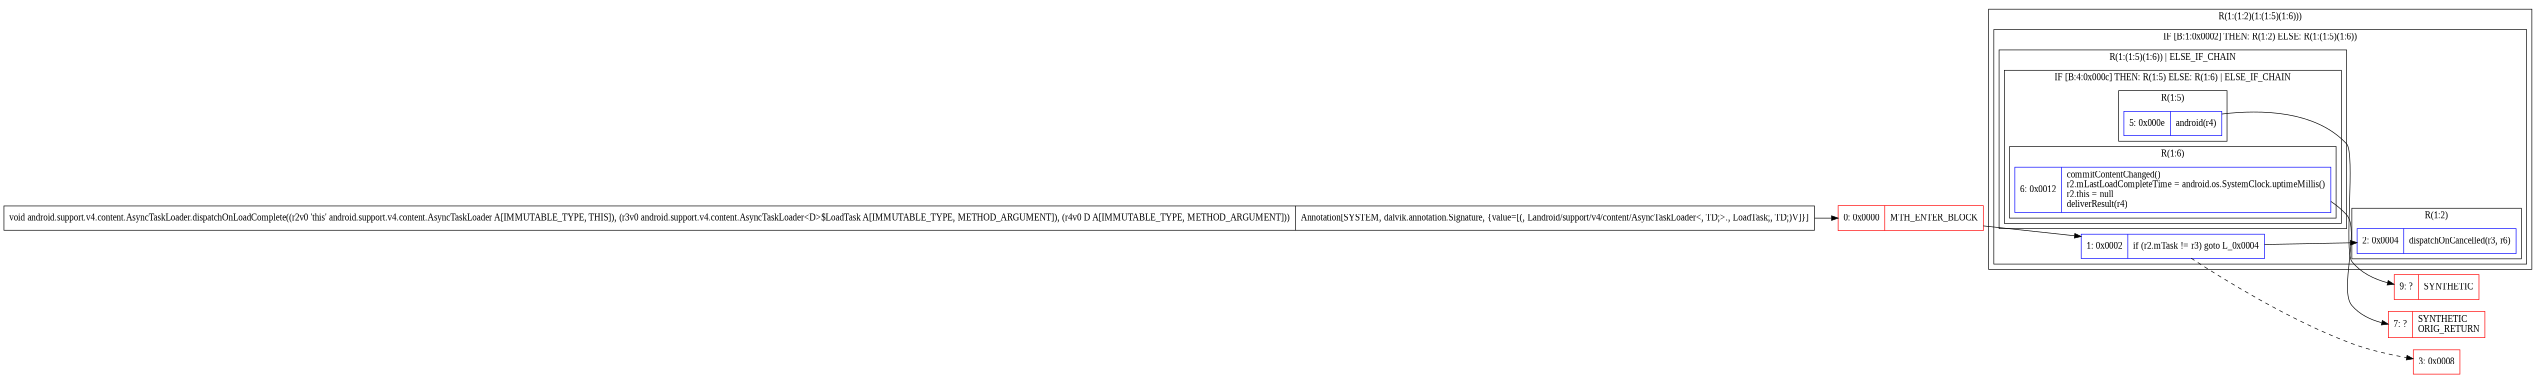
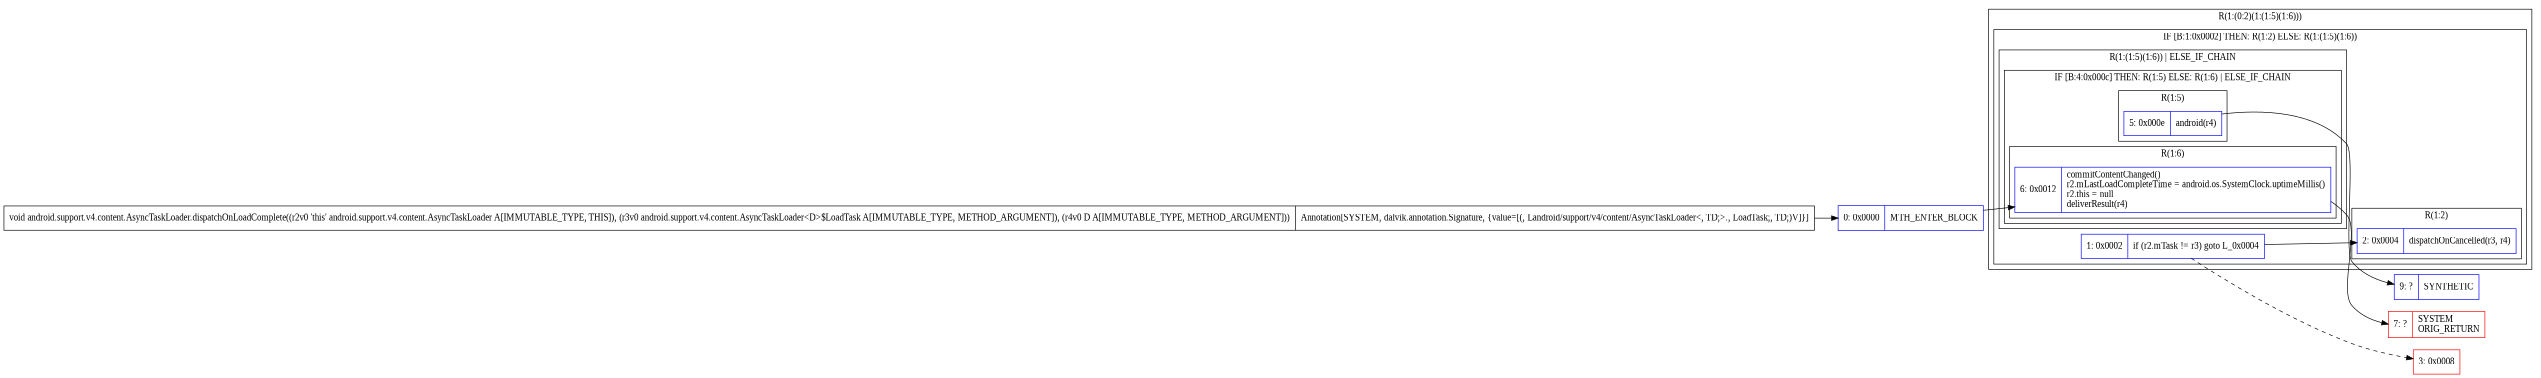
(2260, 17) -> (2260, 17)
(1911, 218) -> (1911, 218)
(2045, 233) -> (1996, 209)
(2460, 241) -> (2460, 241)
(2437, 287) -> (2437, 287)
(2443, 319) -> (2436, 319)
